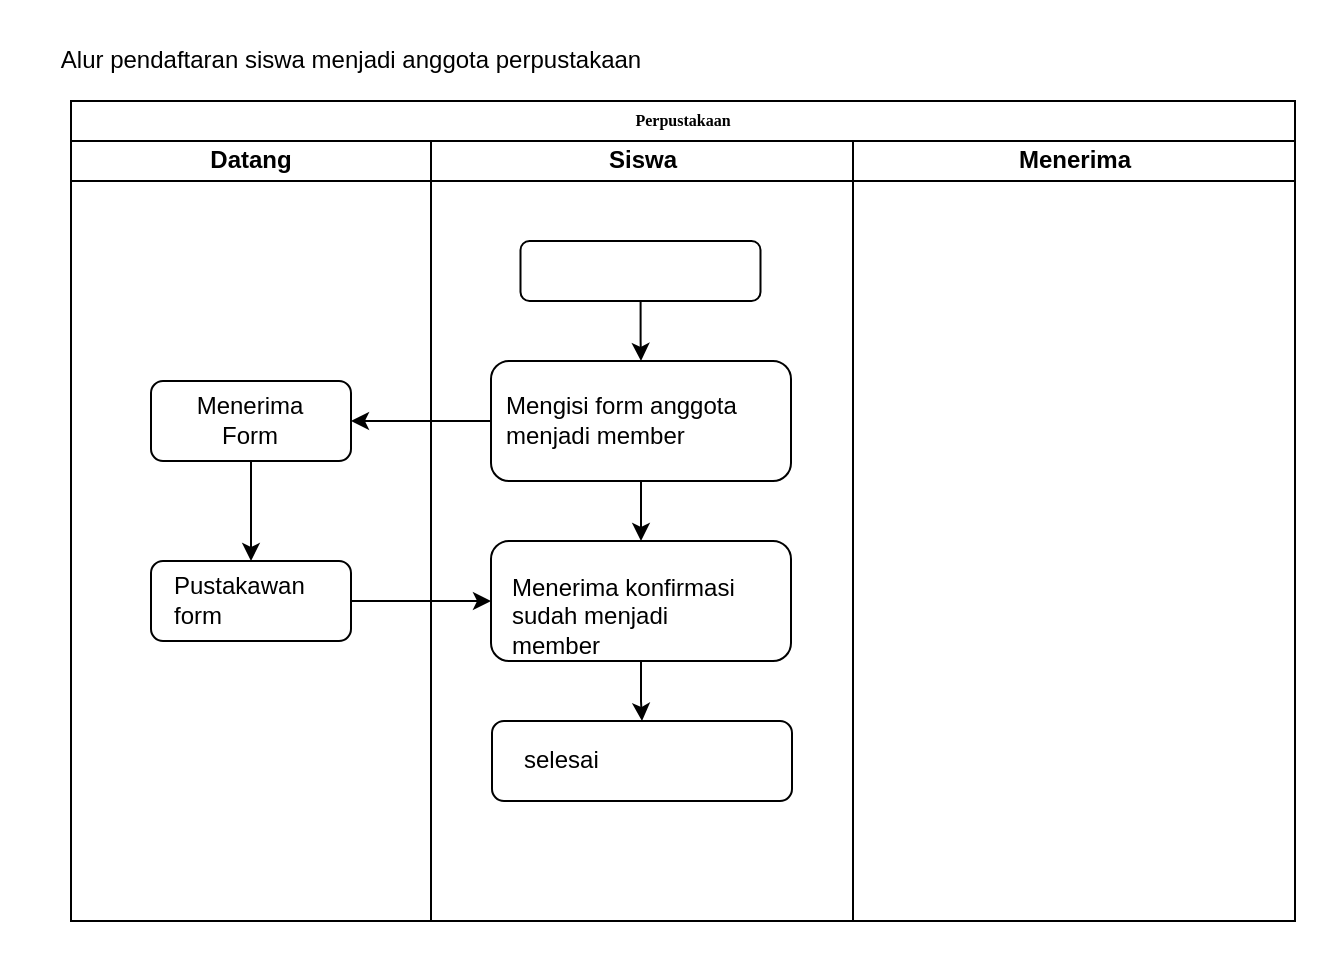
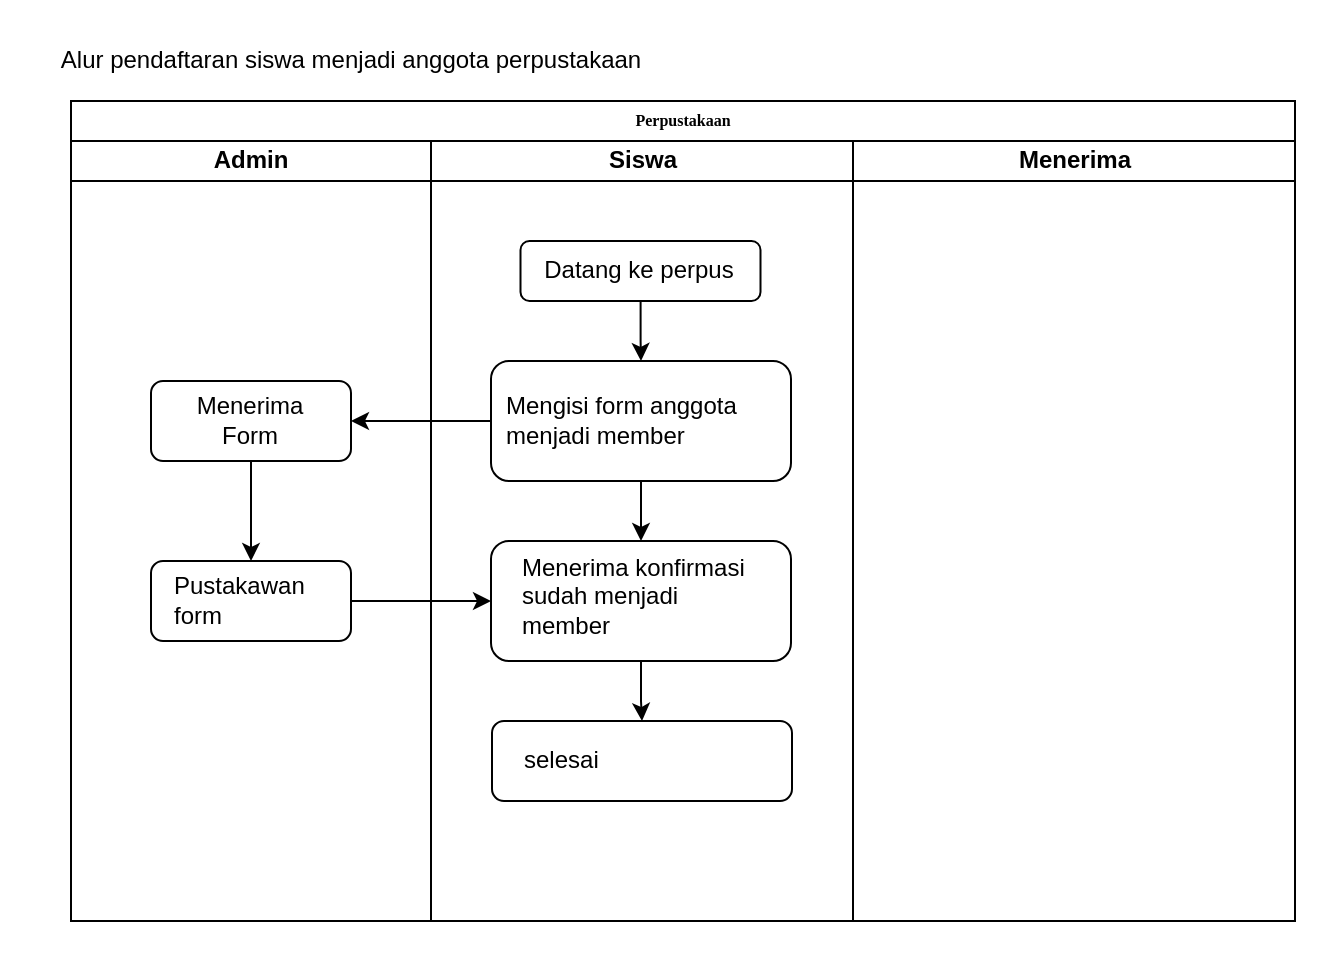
(252, 161) -> (252, 161)
none -> (639, 271)
(636, 617) -> (646, 597)
